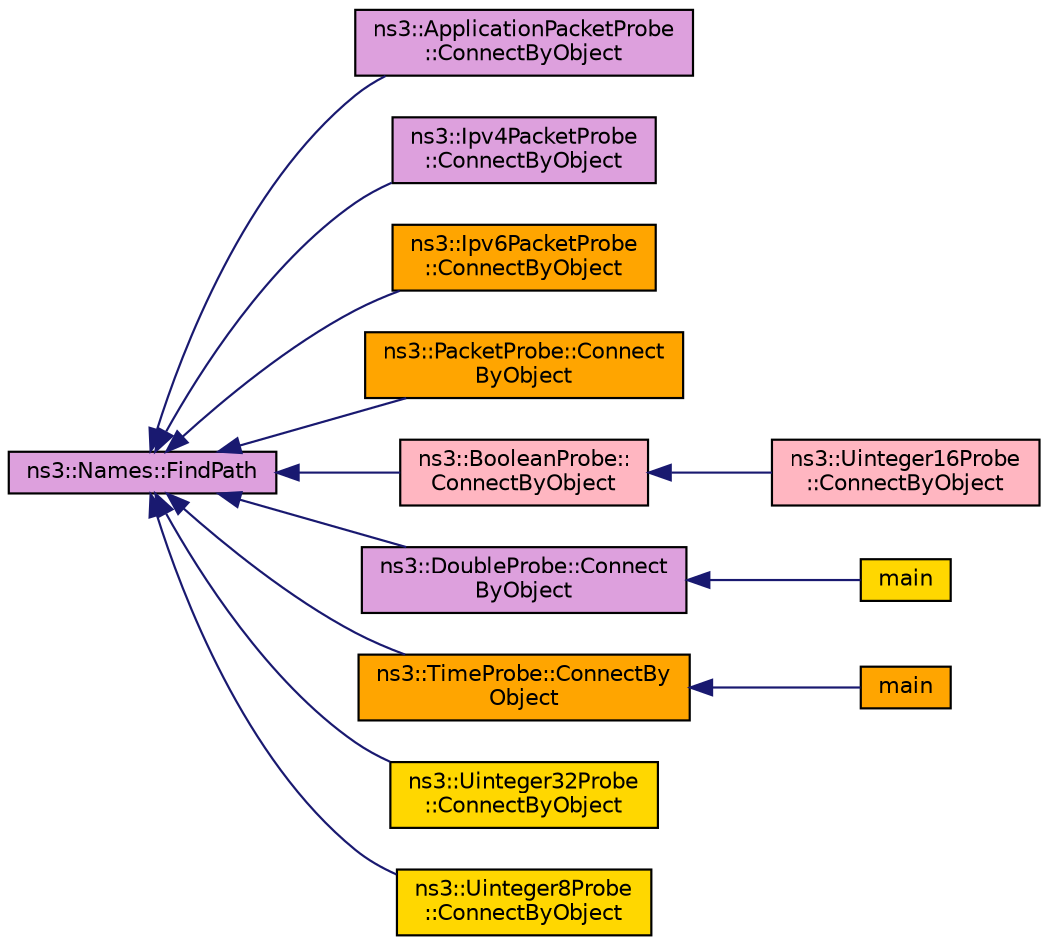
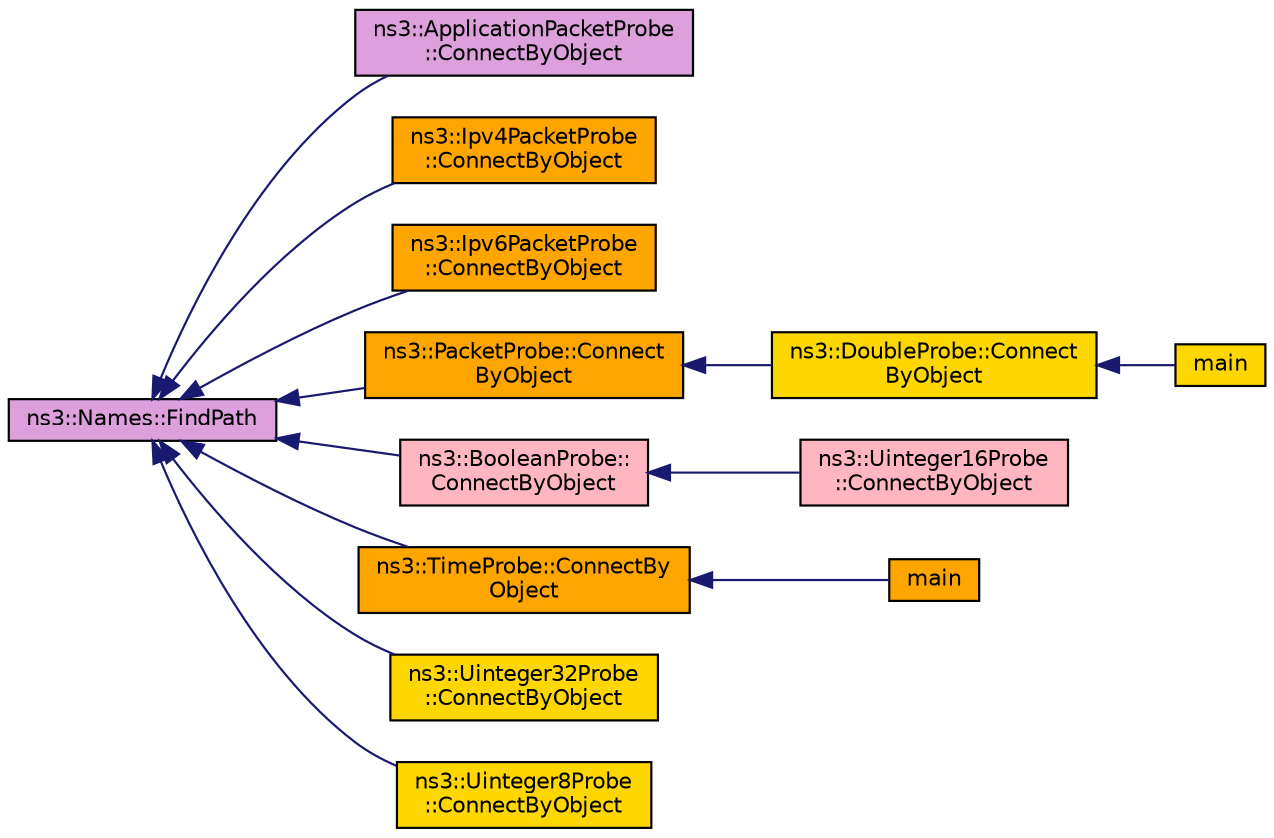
(524, 150) -> (524, 150)
(323, 523) -> (738, 365)
(524, 580) -> (934, 365)
